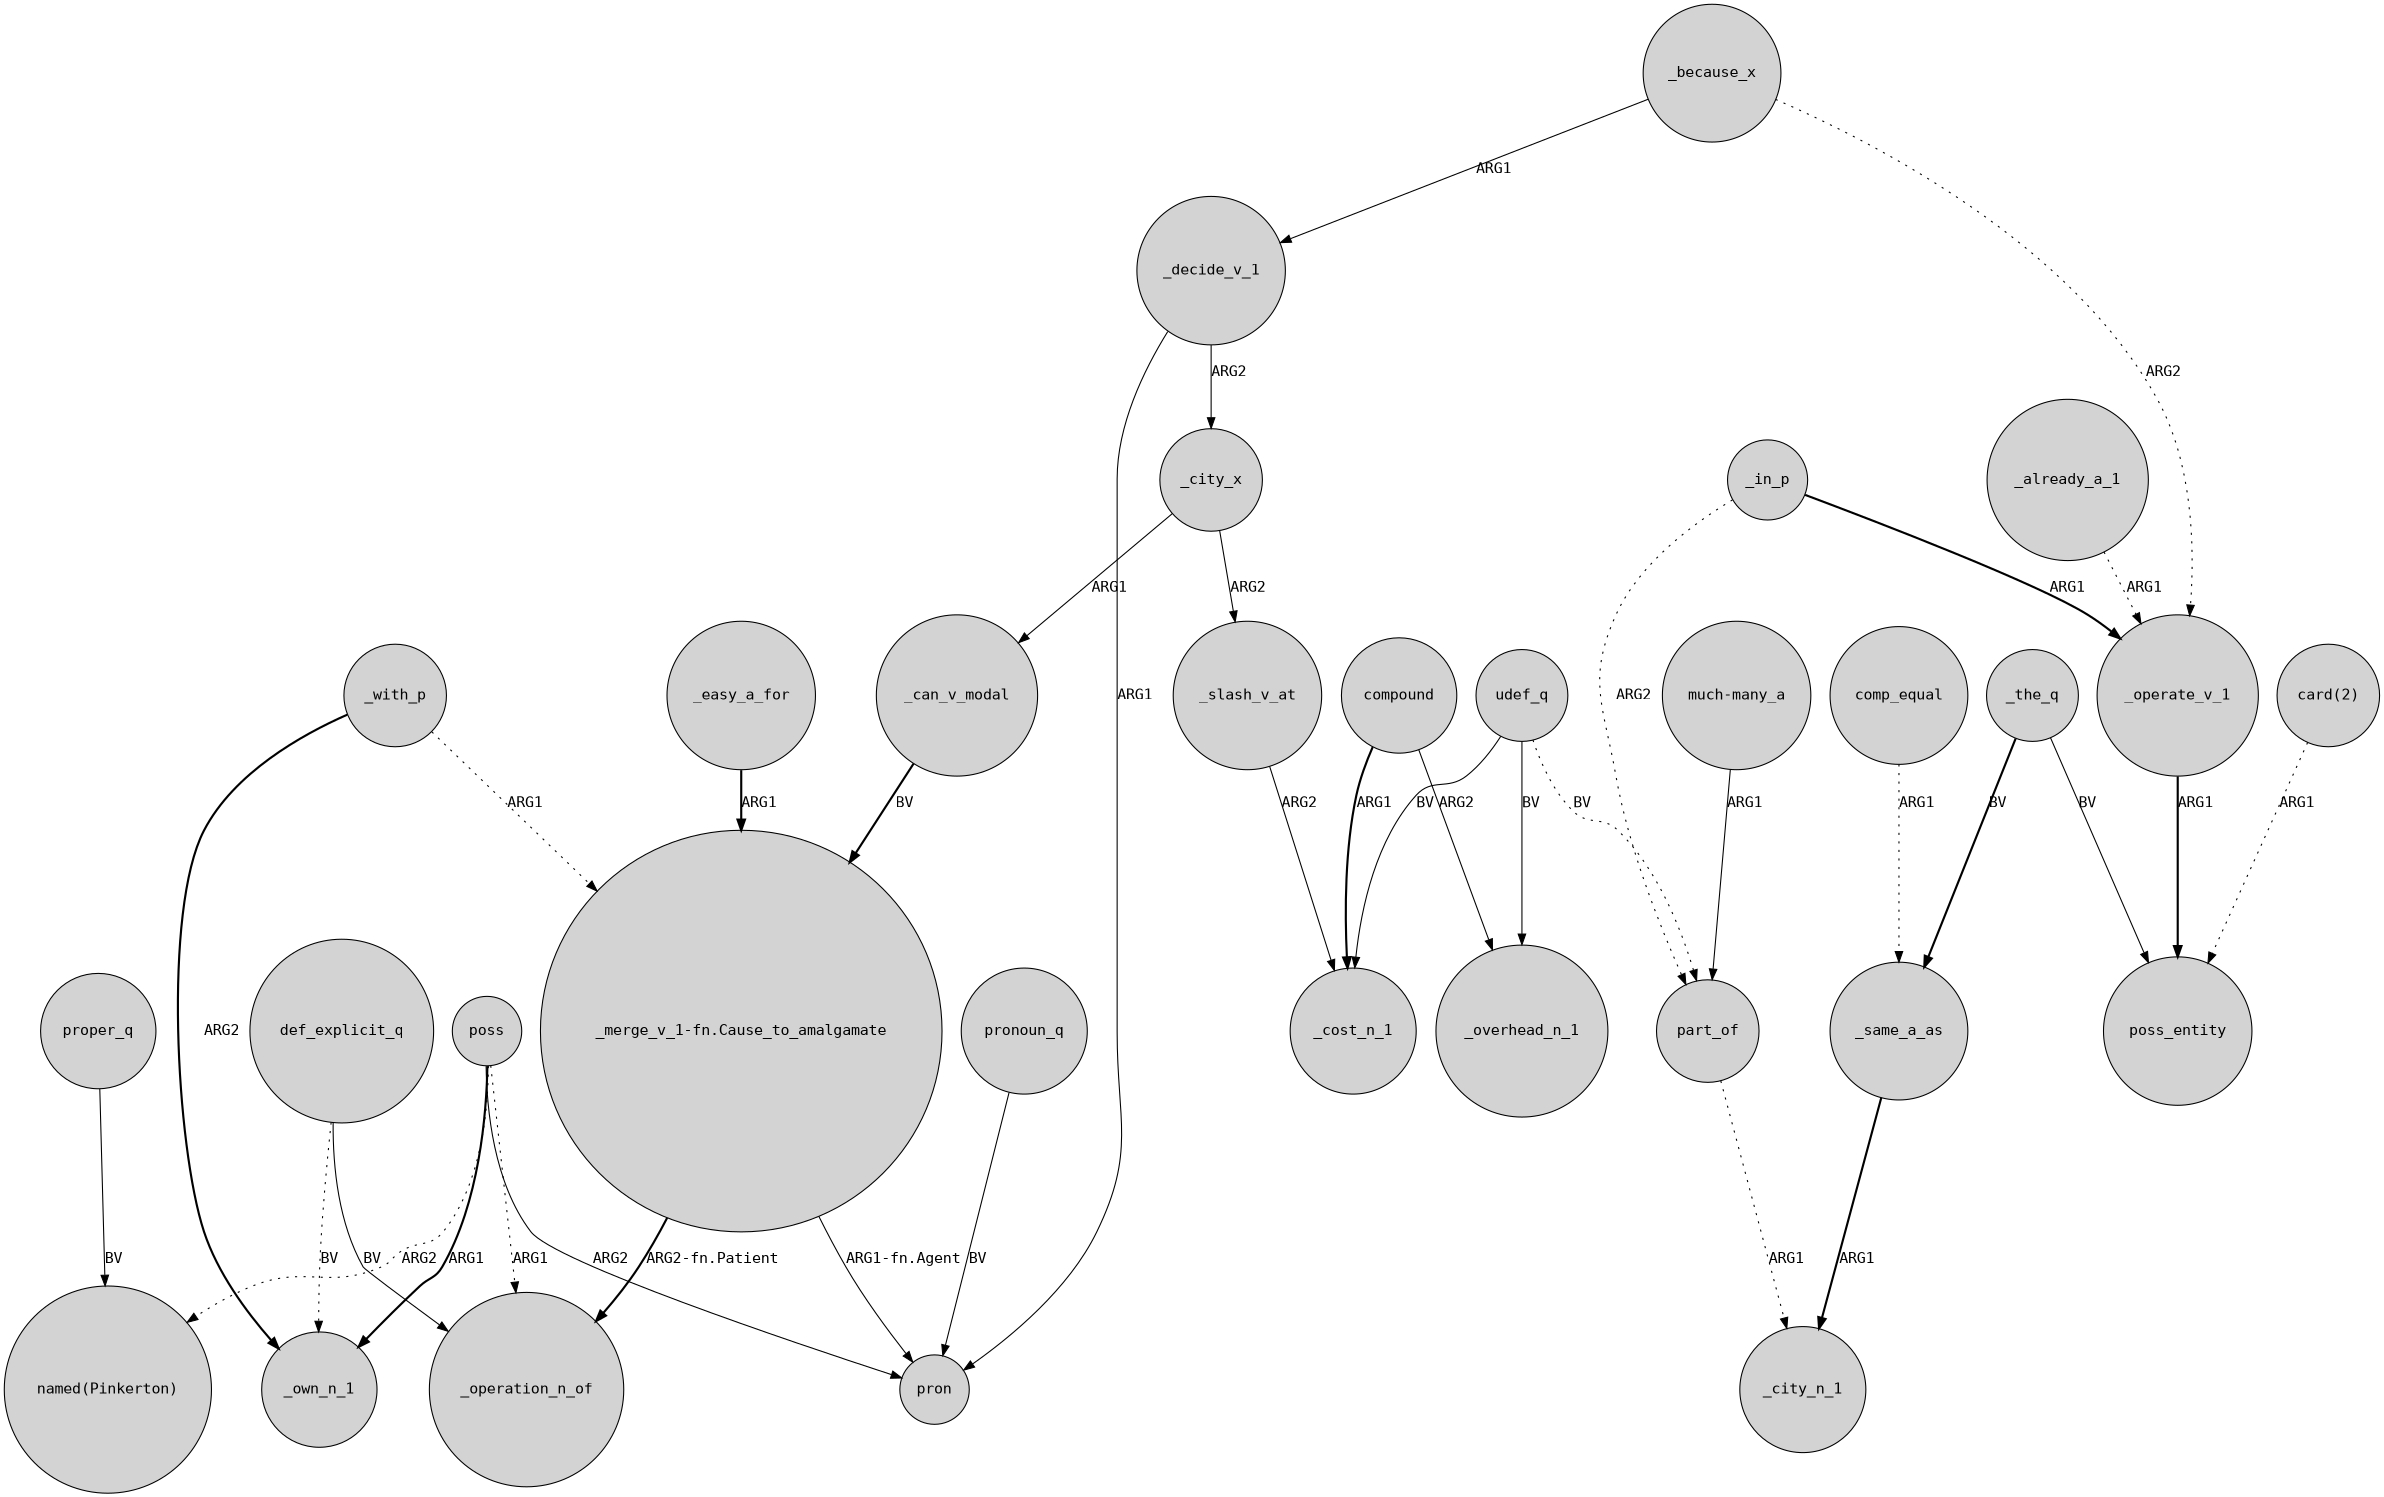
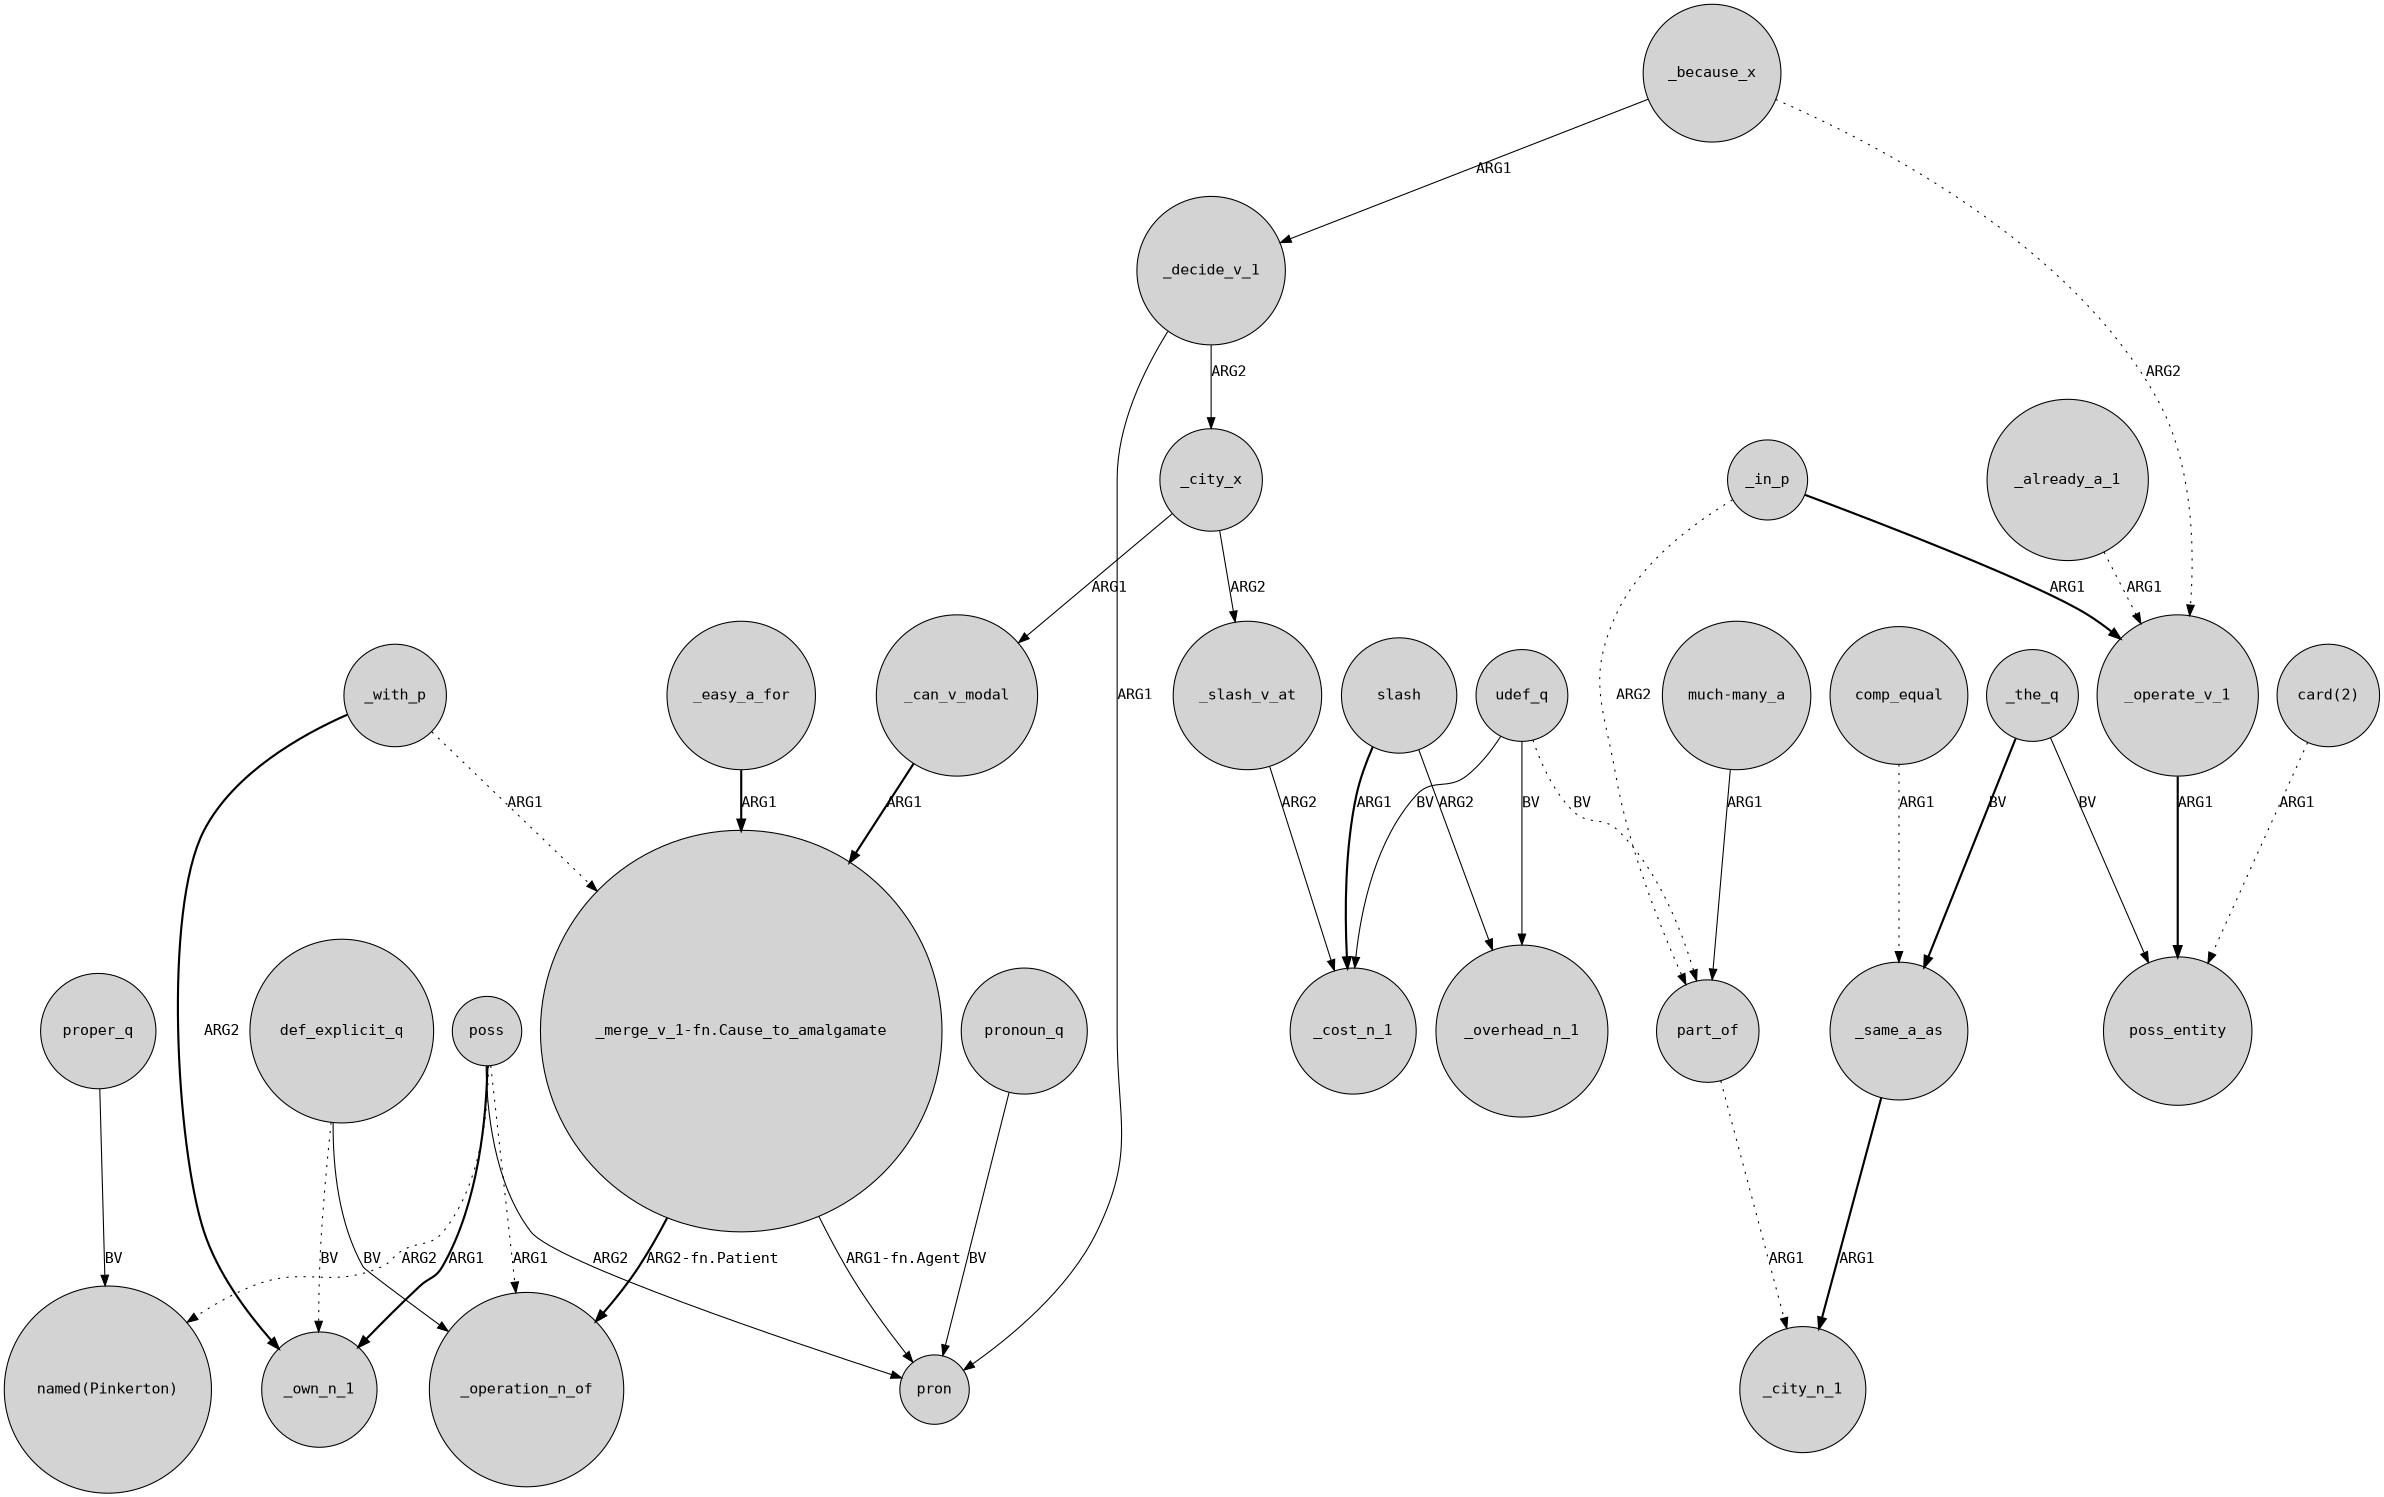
(1399, 696) -> (1399, 696)
(905, 803) -> (905, 803)
